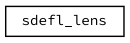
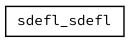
(65, 21) -> (65, 21)
